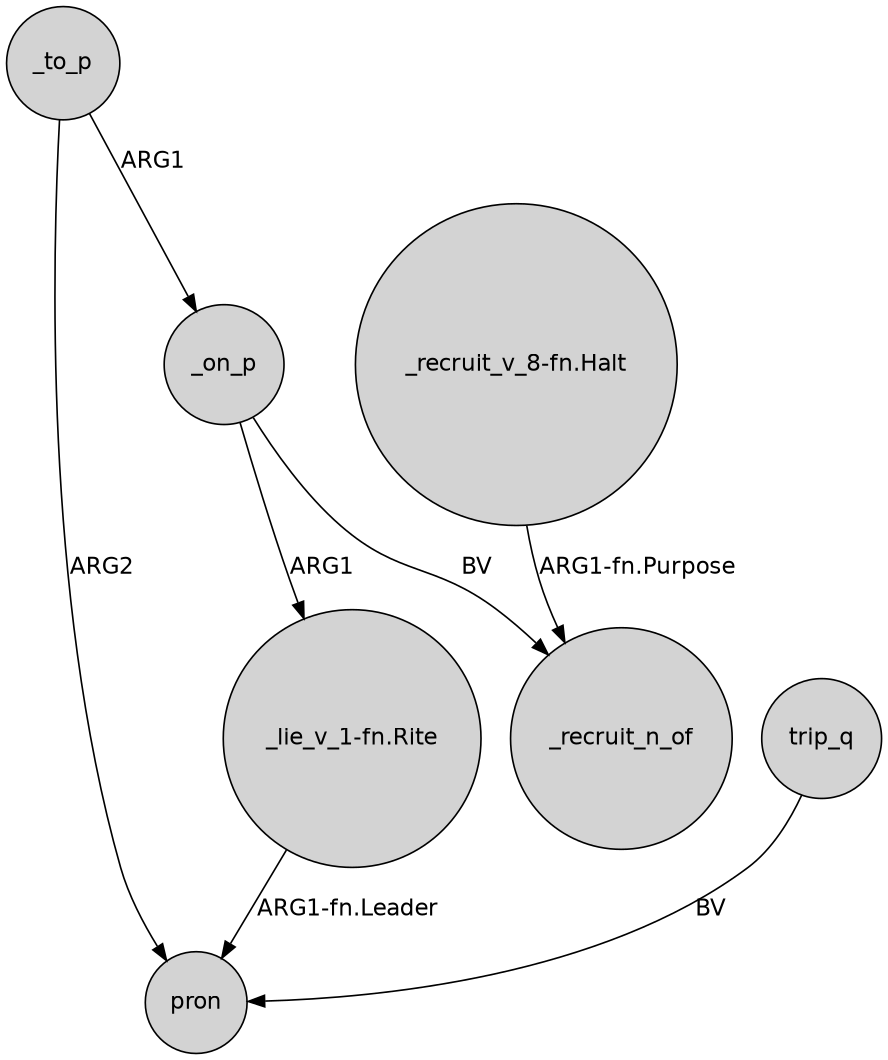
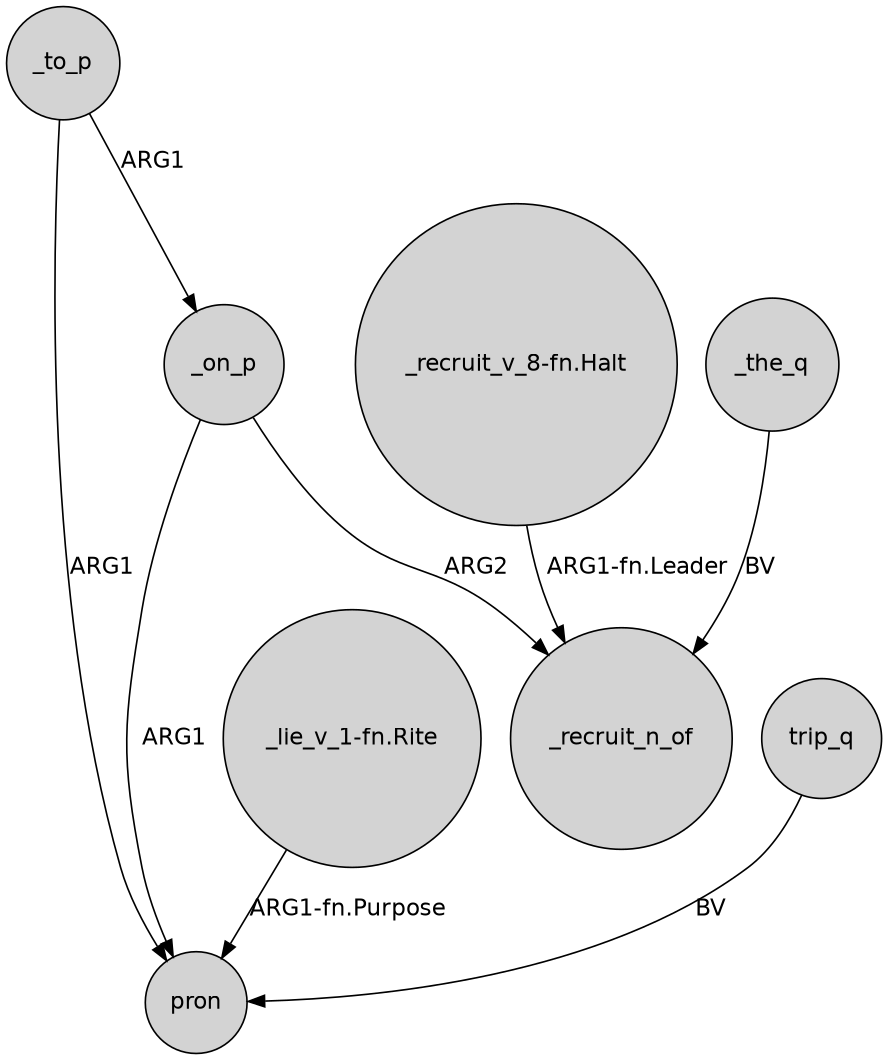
none -> (772, 365)
(268, 513) -> (132, 678)
(103, 568) -> (103, 568)
(477, 568) -> (477, 568)
(638, 568) -> (638, 568)
(348, 910) -> (348, 910)
